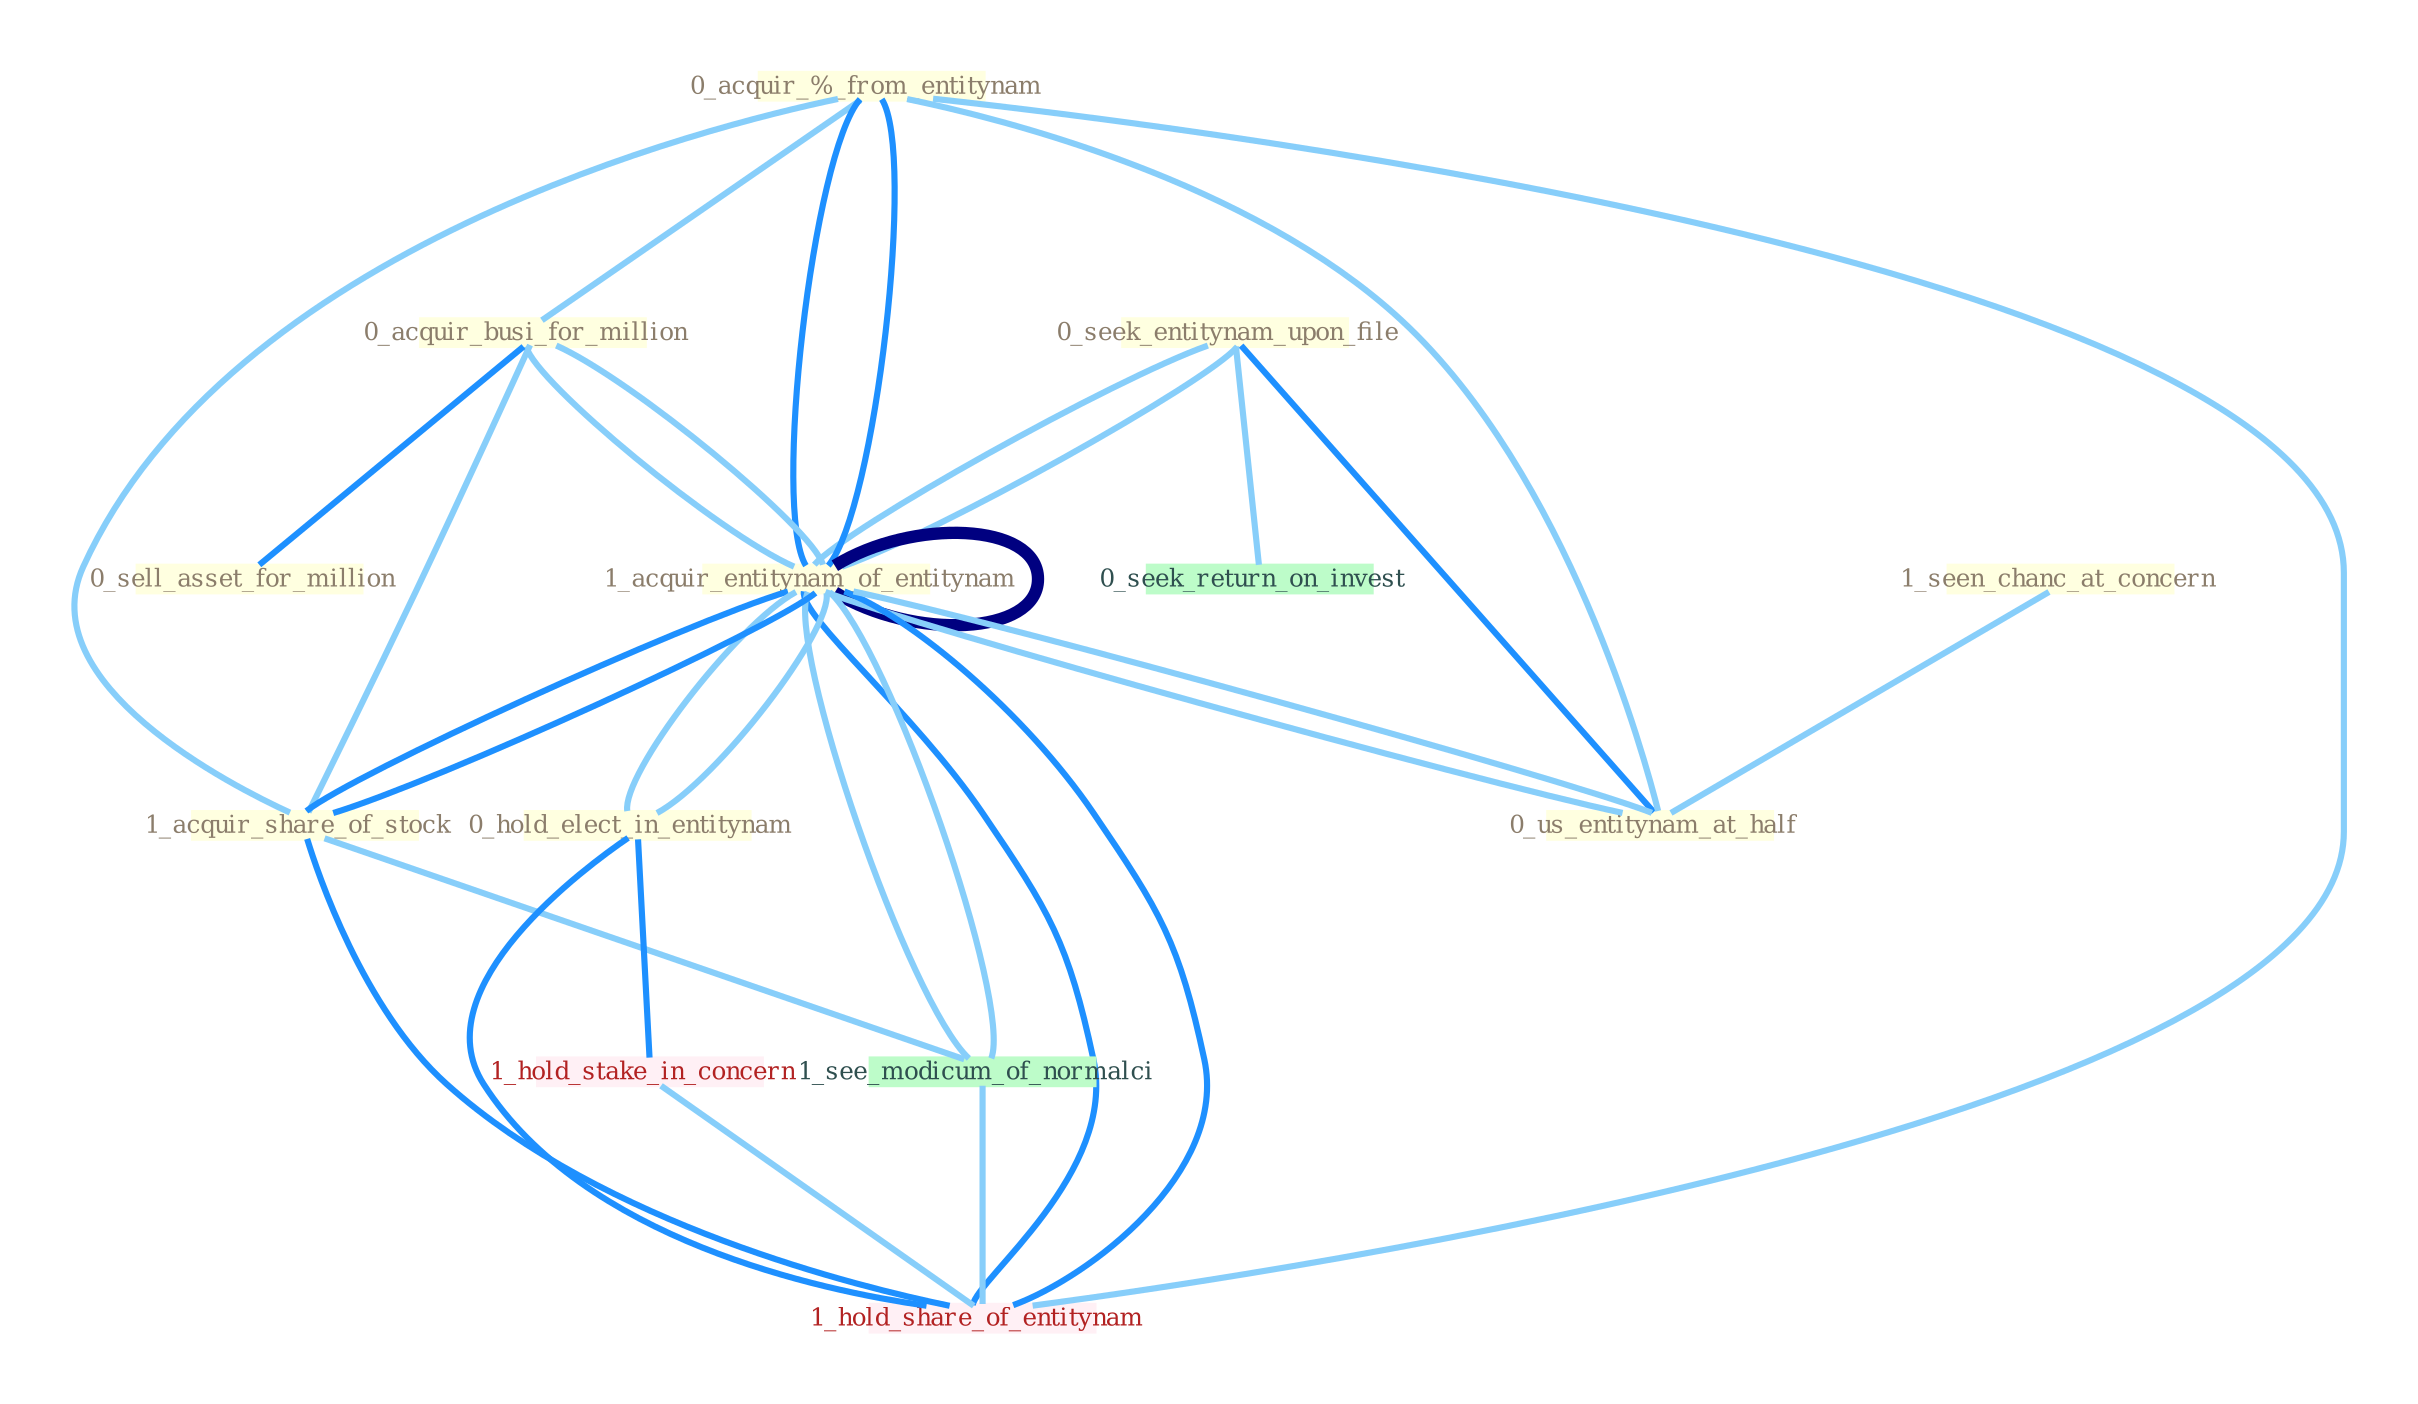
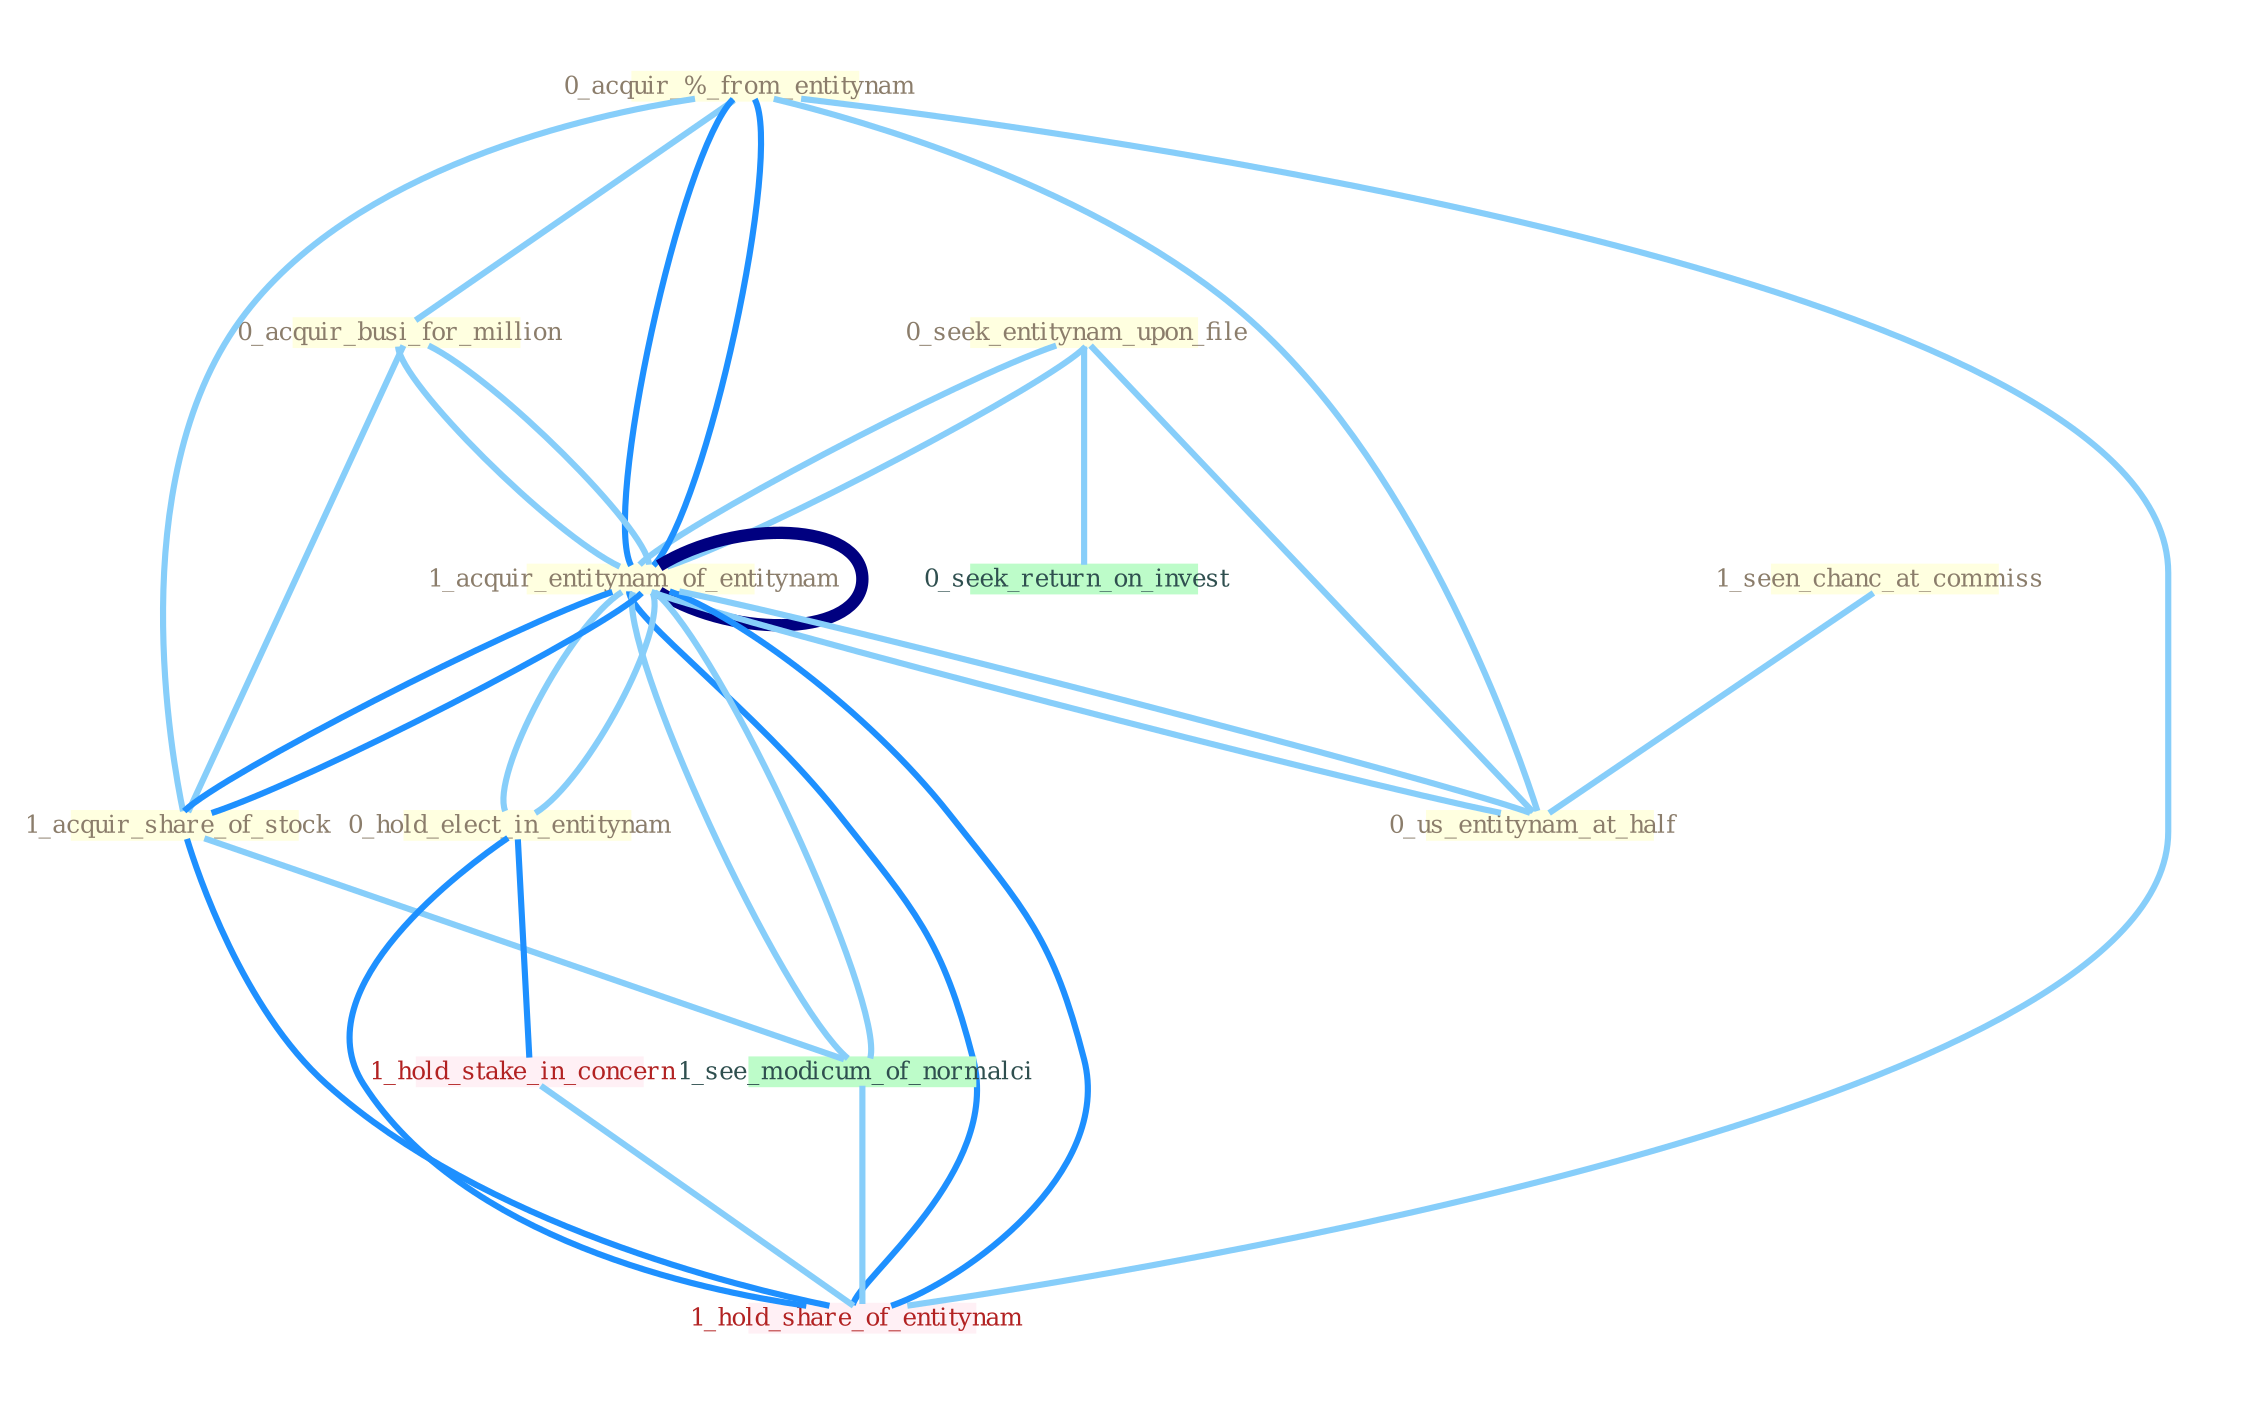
(250, 579) -> none
(1447, 579) -> (1312, 579)
(2060, 579) -> (1885, 579)
